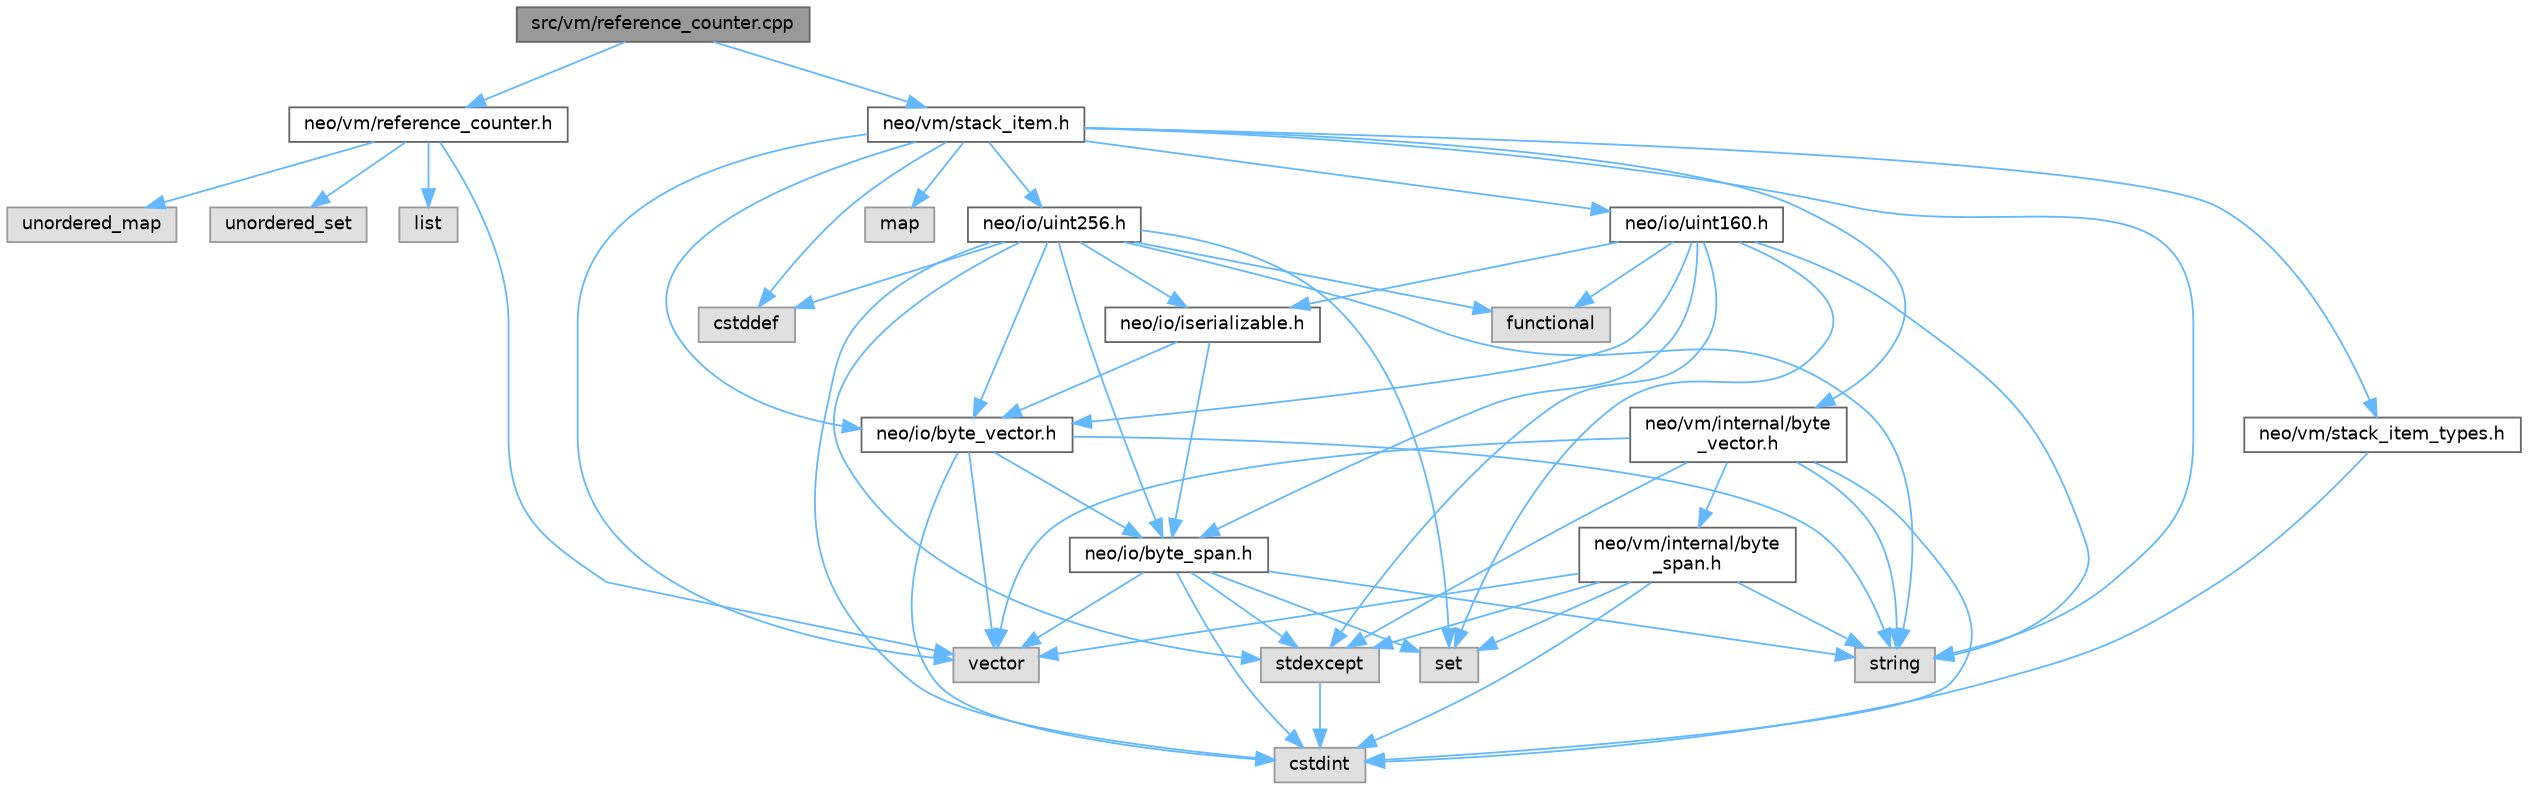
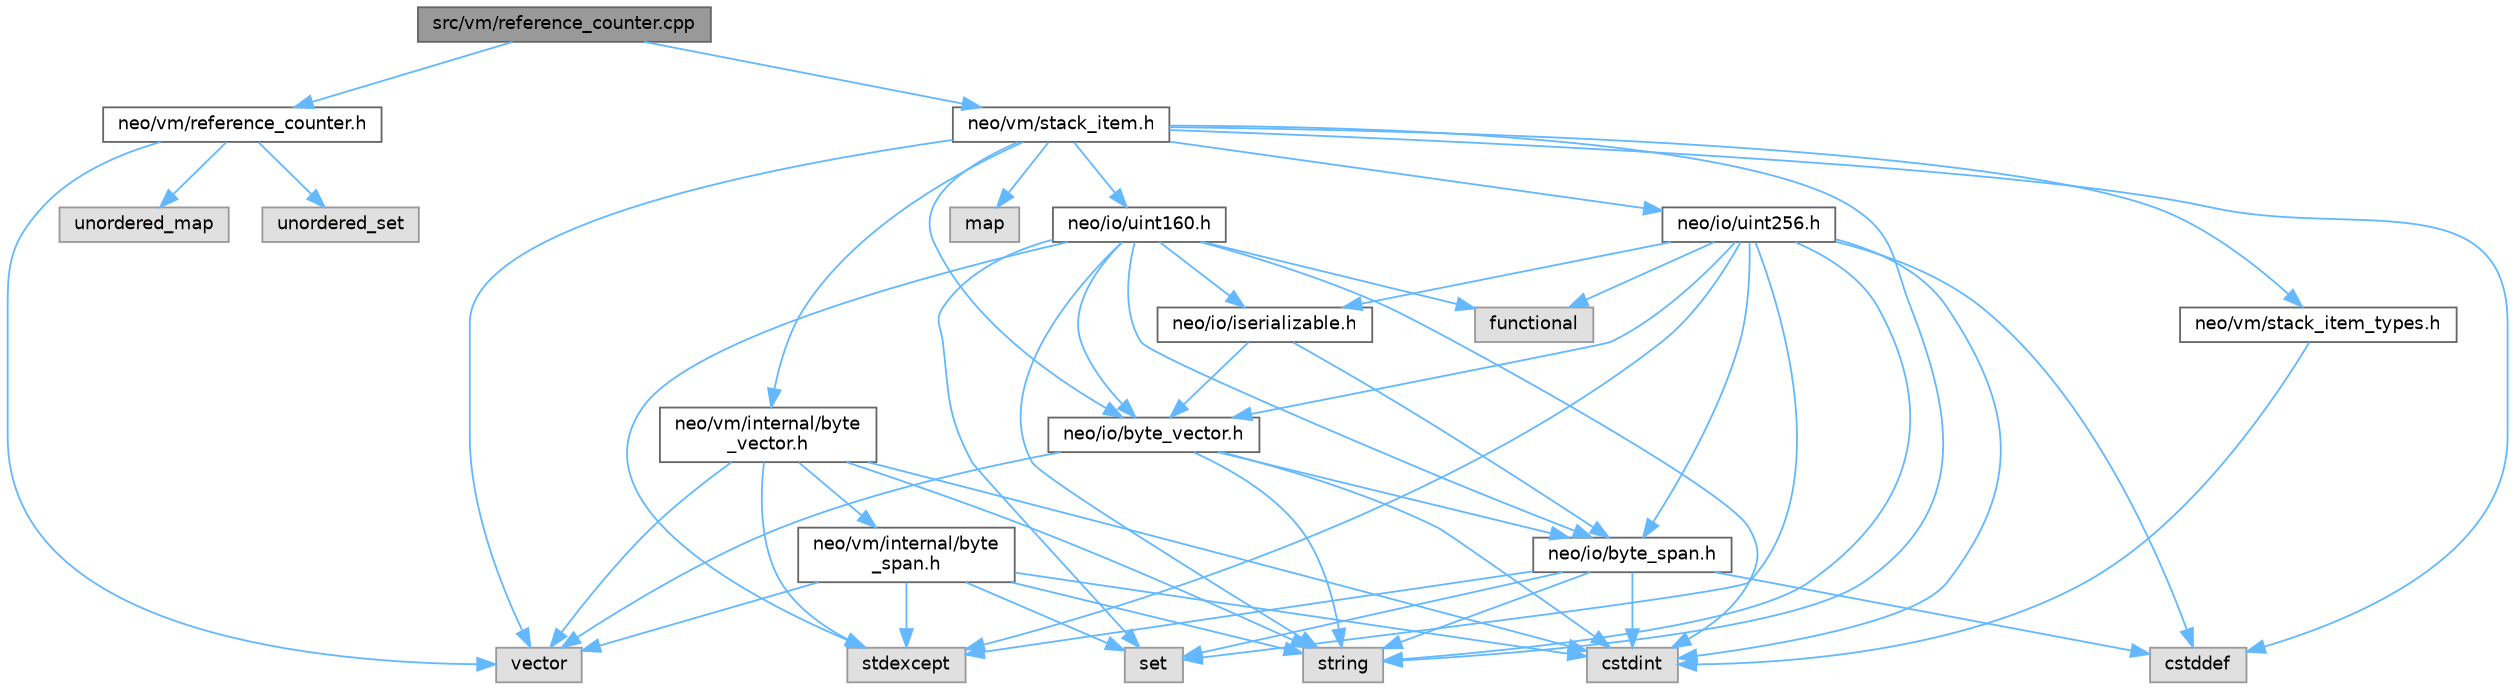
(428, 225) -> none
(1091, 605) -> (1933, 613)
(1320, 706) -> (1549, 394)
